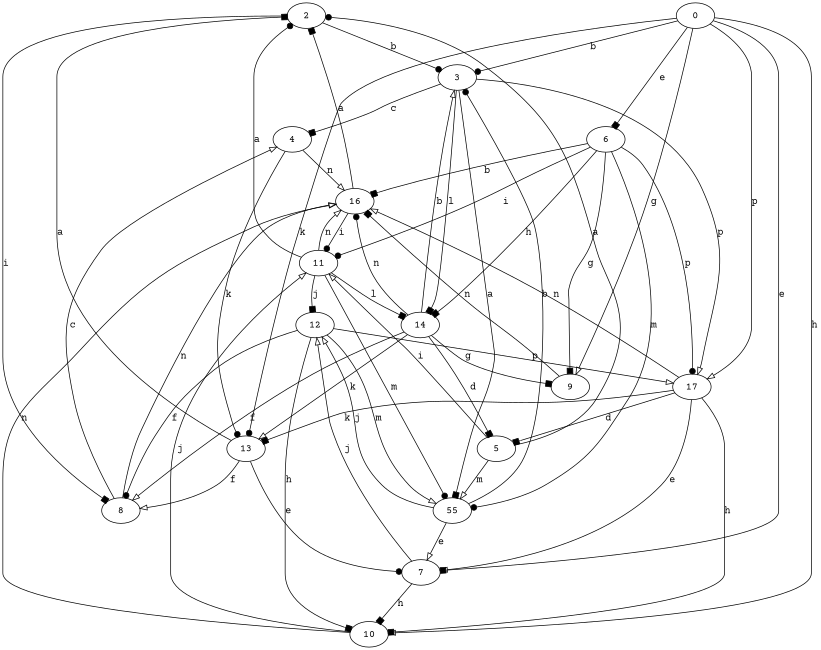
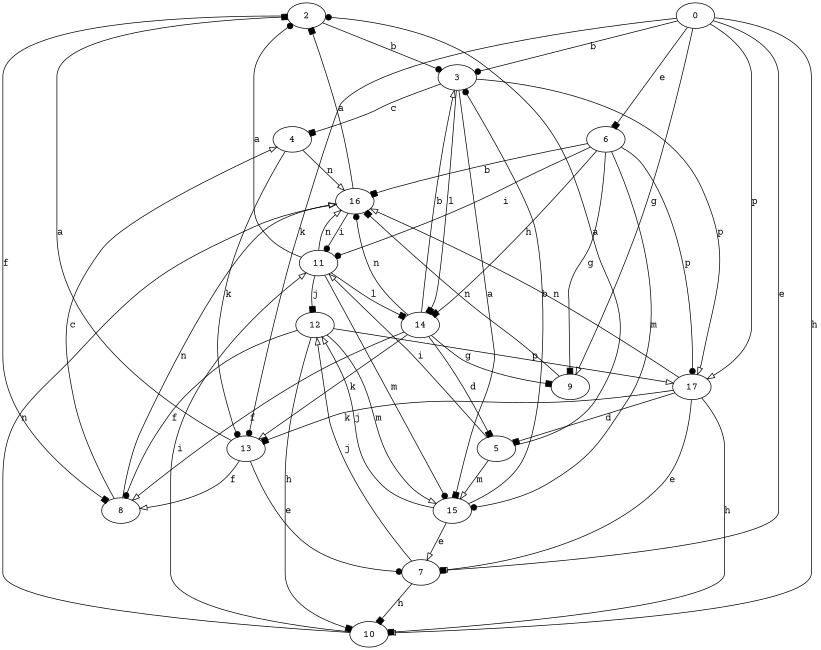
(6, 263) -> (6, 263)
(180, 449) -> (180, 449)
(452, 511) -> (452, 511)
